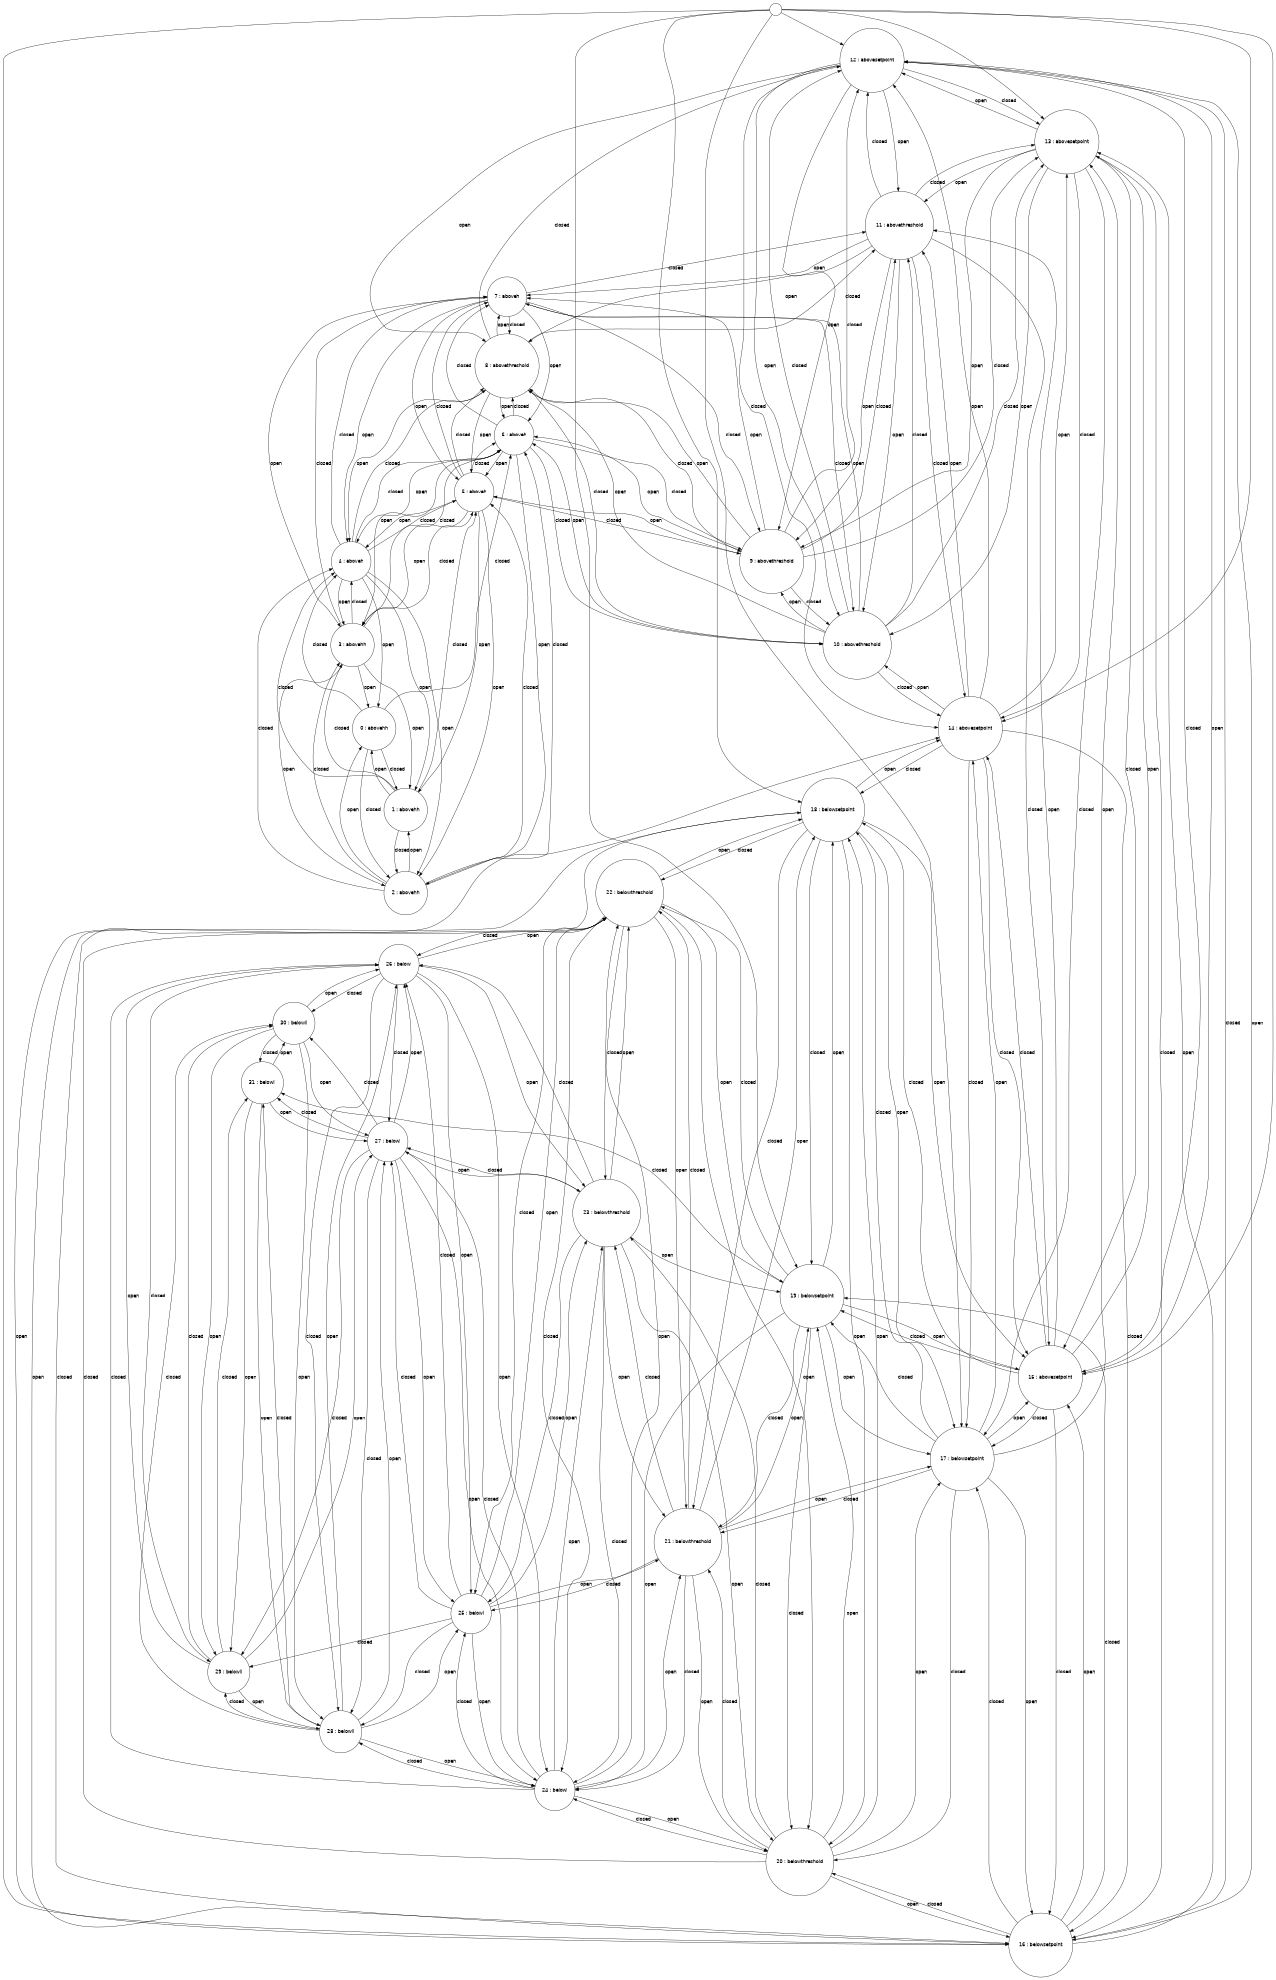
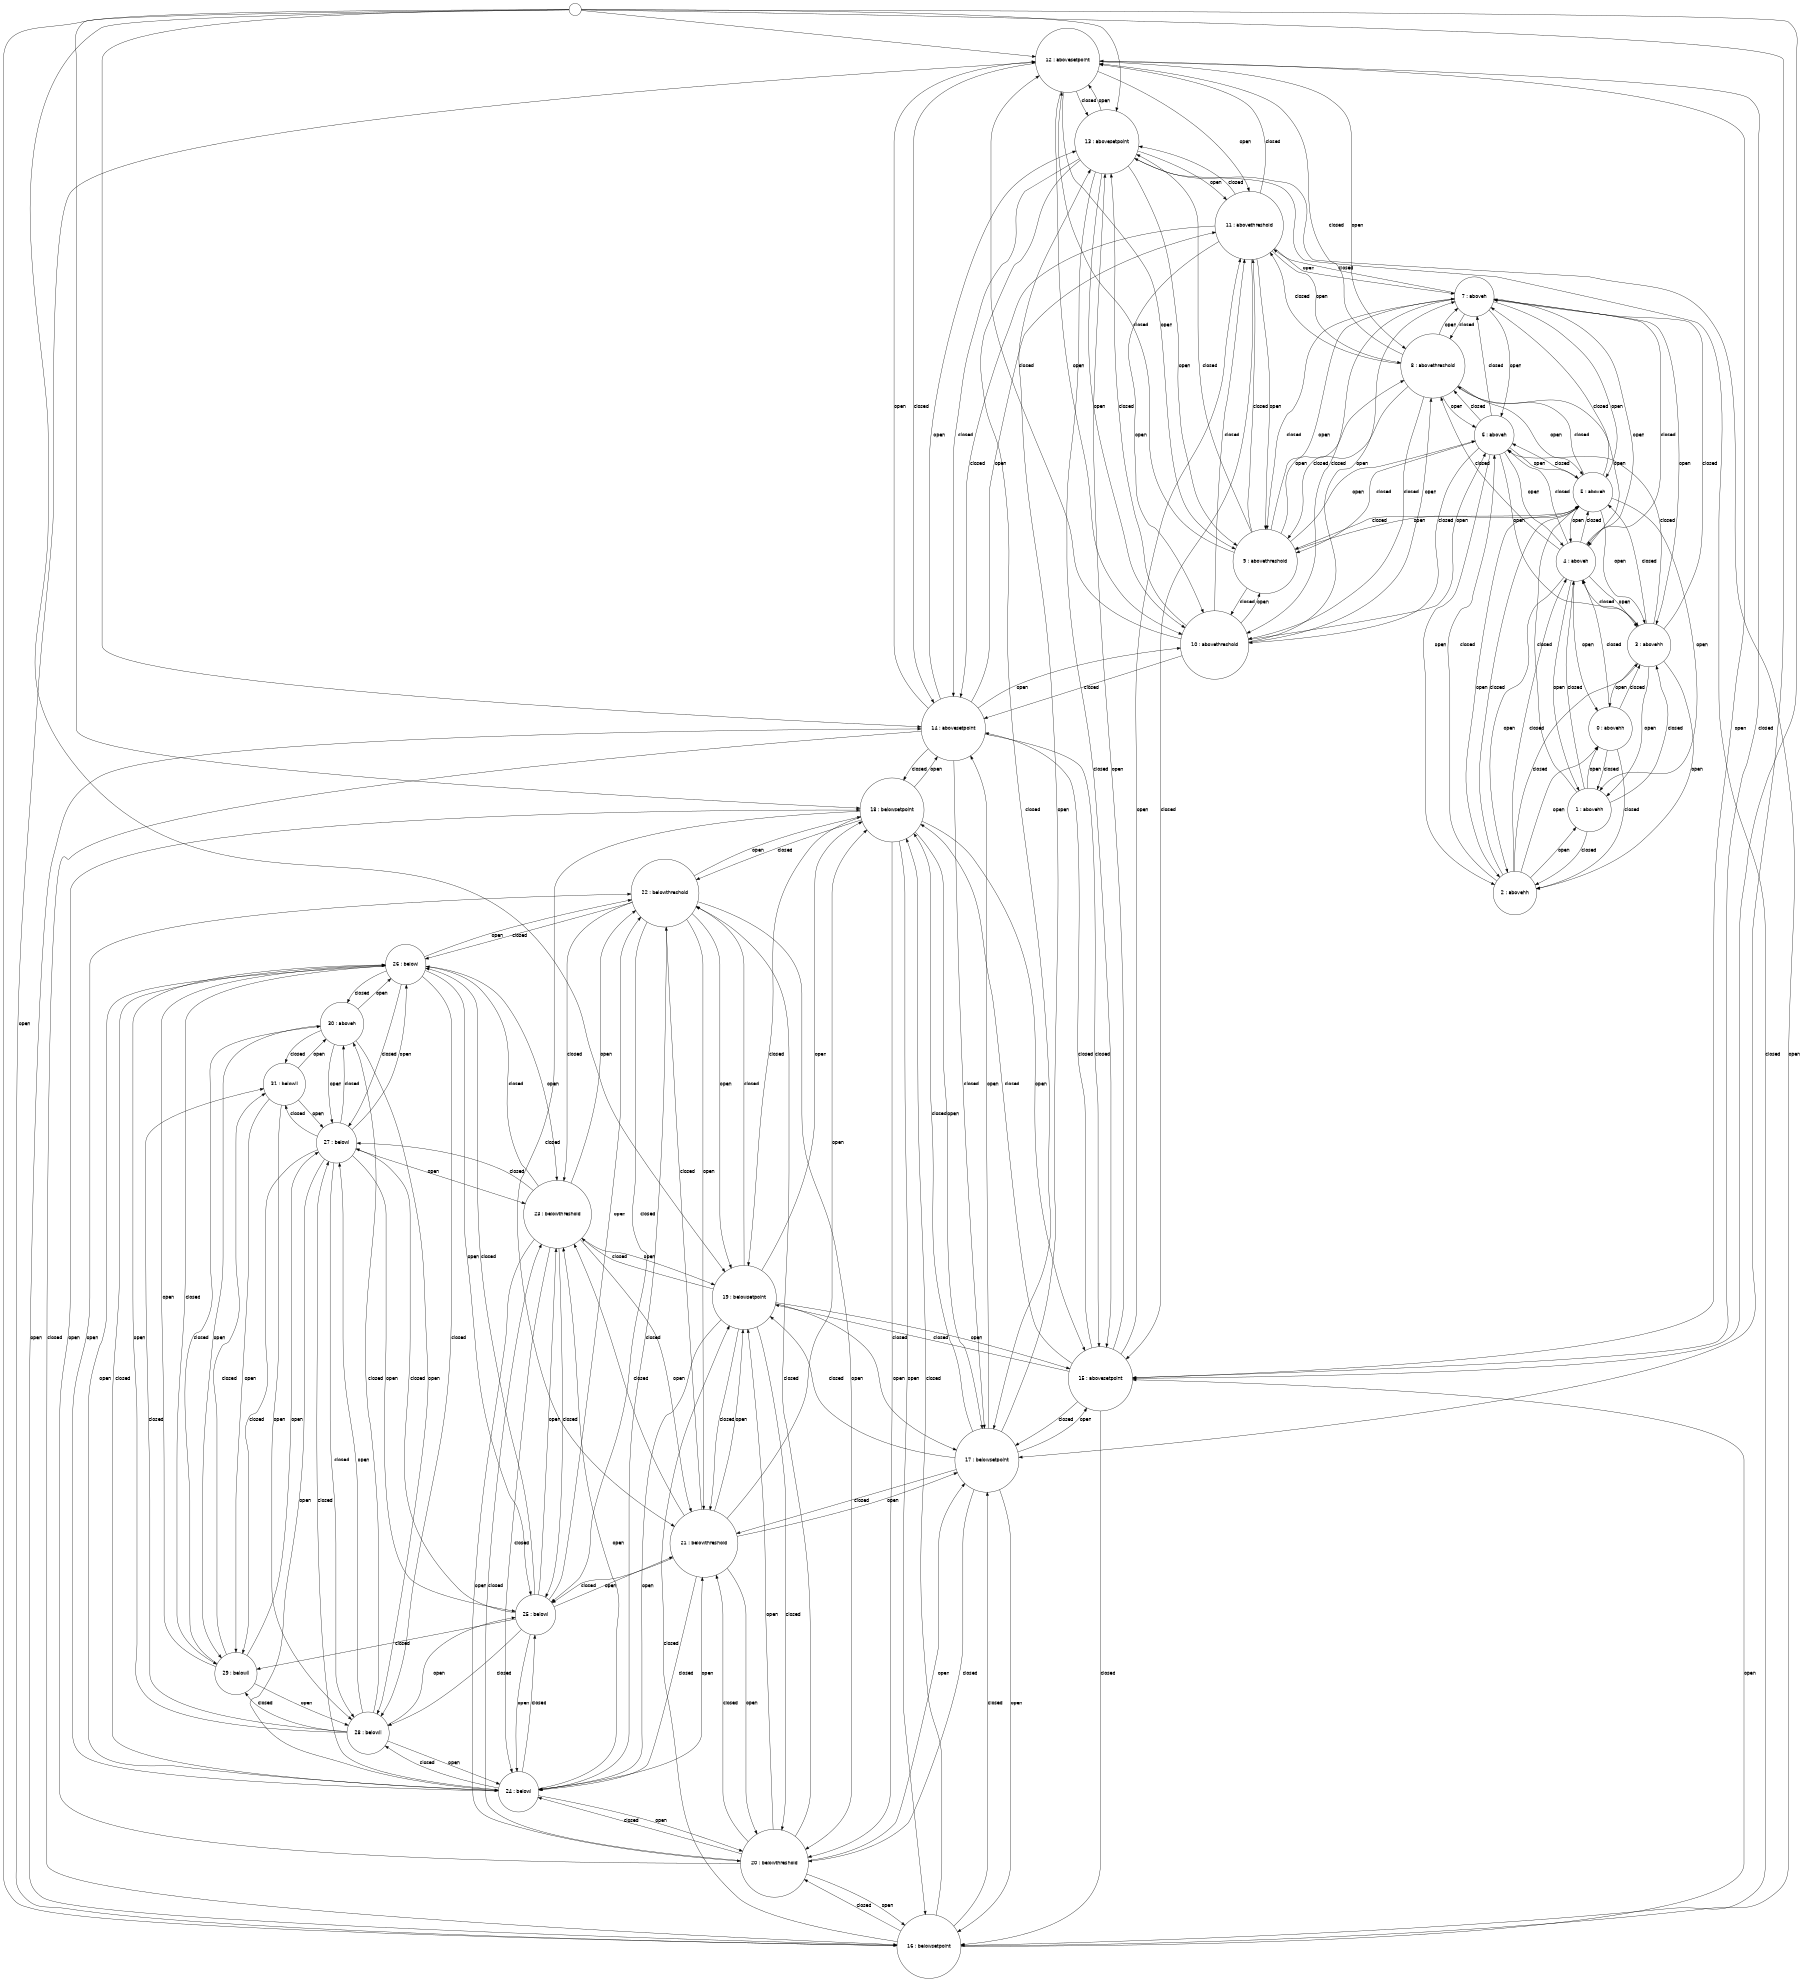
(481, 590) -> (1629, 688)
(1225, 921) -> none
(294, 1023) -> (342, 1024)
(556, 1136) -> (650, 1271)
(860, 1337) -> (900, 1338)
